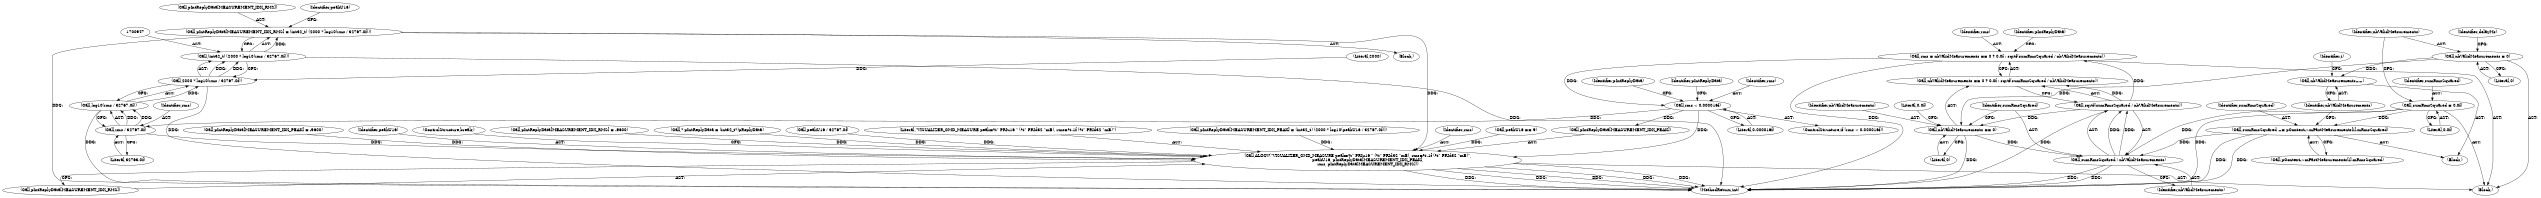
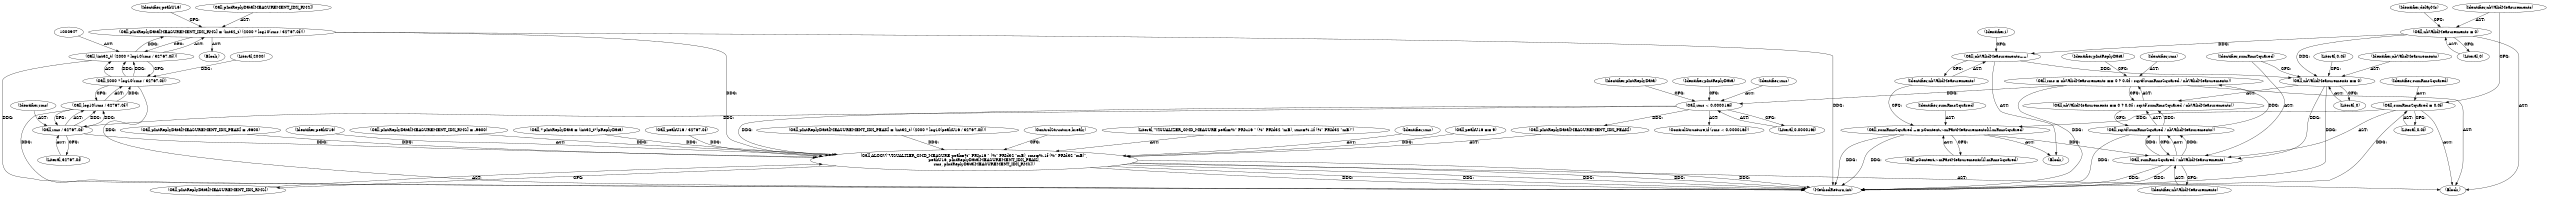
(135, 32) -> (69, 32)
(2031, 115) -> (2154, 74)
(2148, 130) -> (2166, 143)
(2188, 130) -> (2364, 130)
(127, 160) -> (64, 160)
